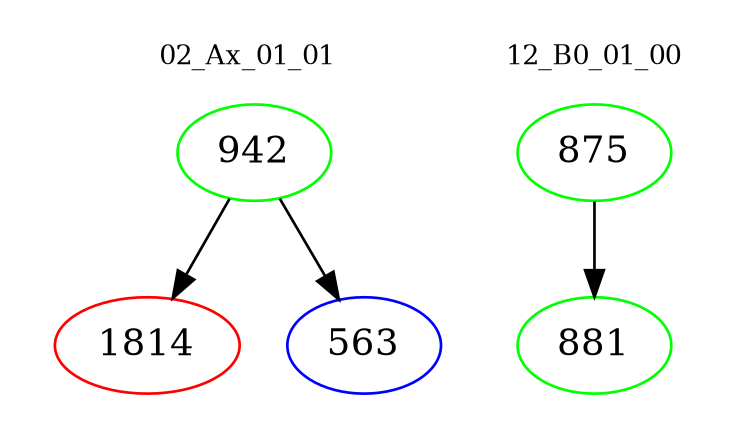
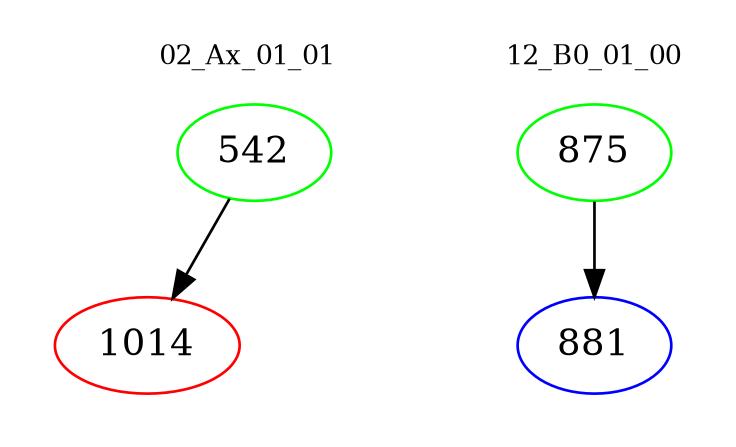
(254, 153) -> (254, 153)
(147, 345) -> (147, 345)
(364, 345) -> none
(594, 345) -> (594, 345)
